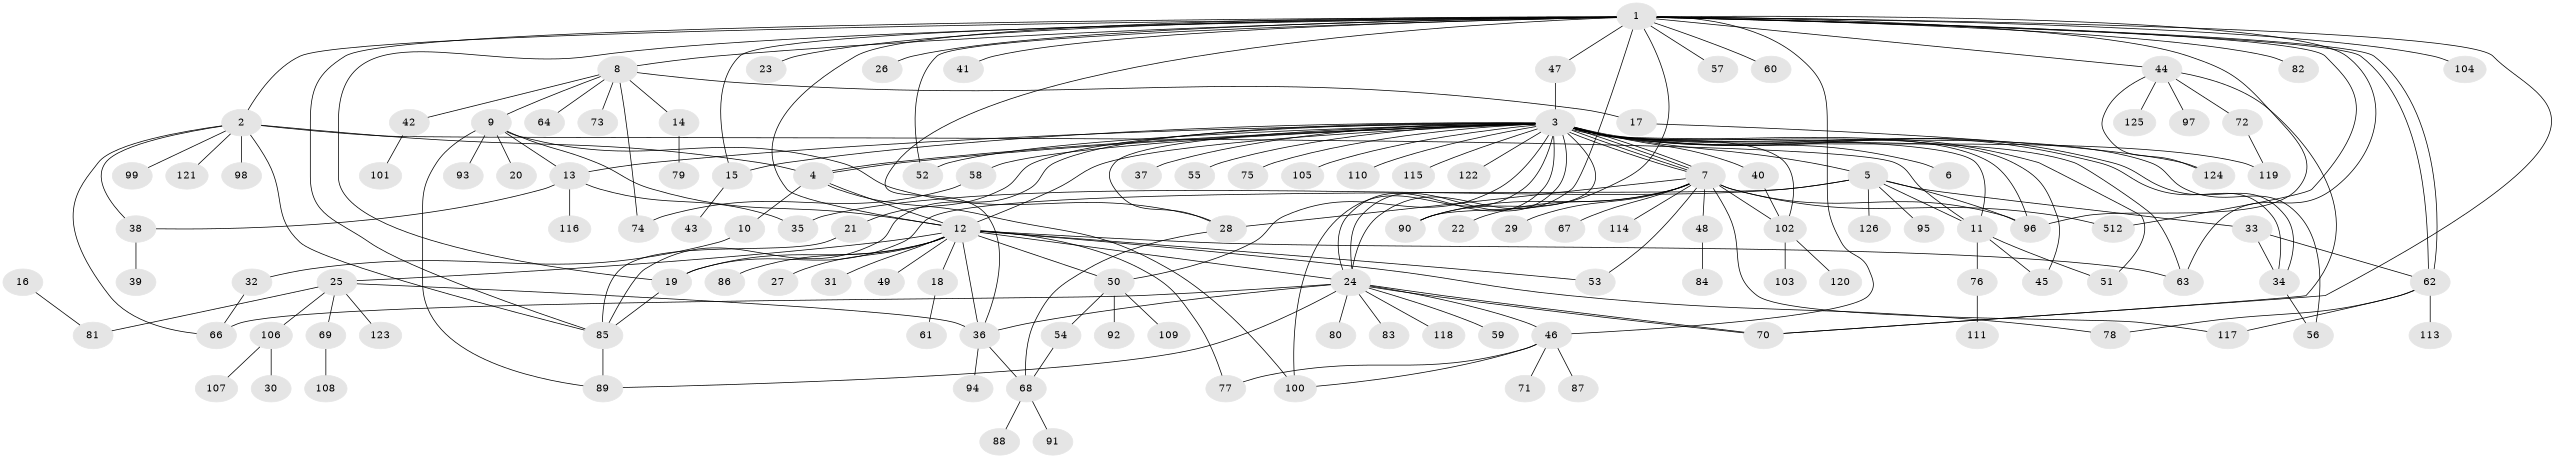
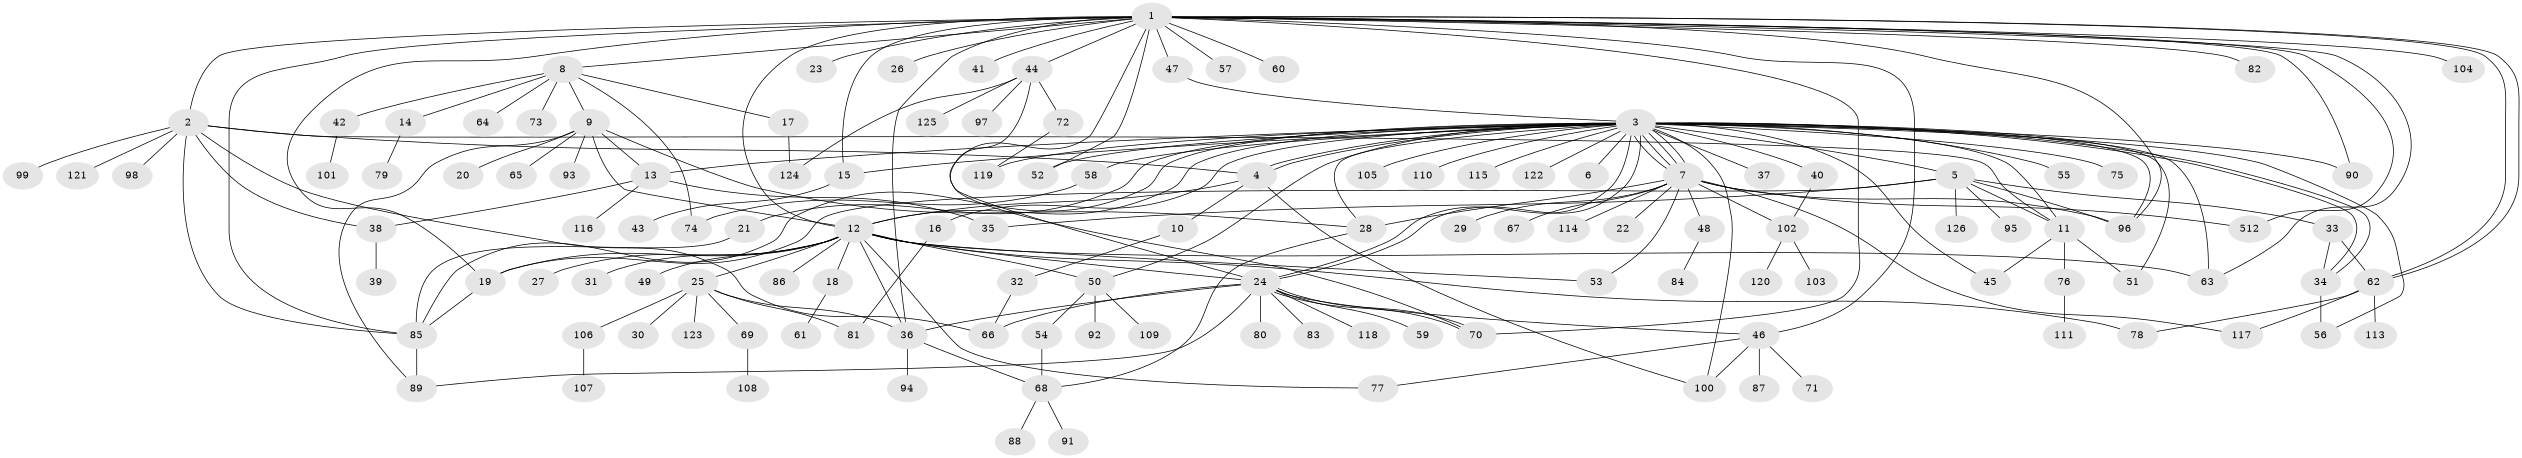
(1709, 141) -> (1276, 150)
none -> (516, 176)
(1555, 202) -> none
(271, 362) -> (668, 309)
